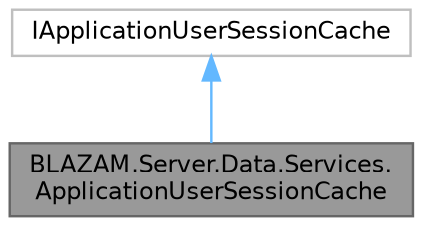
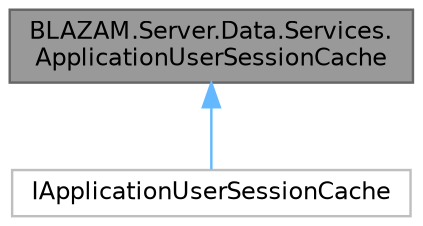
(211, 112) -> (211, 138)
